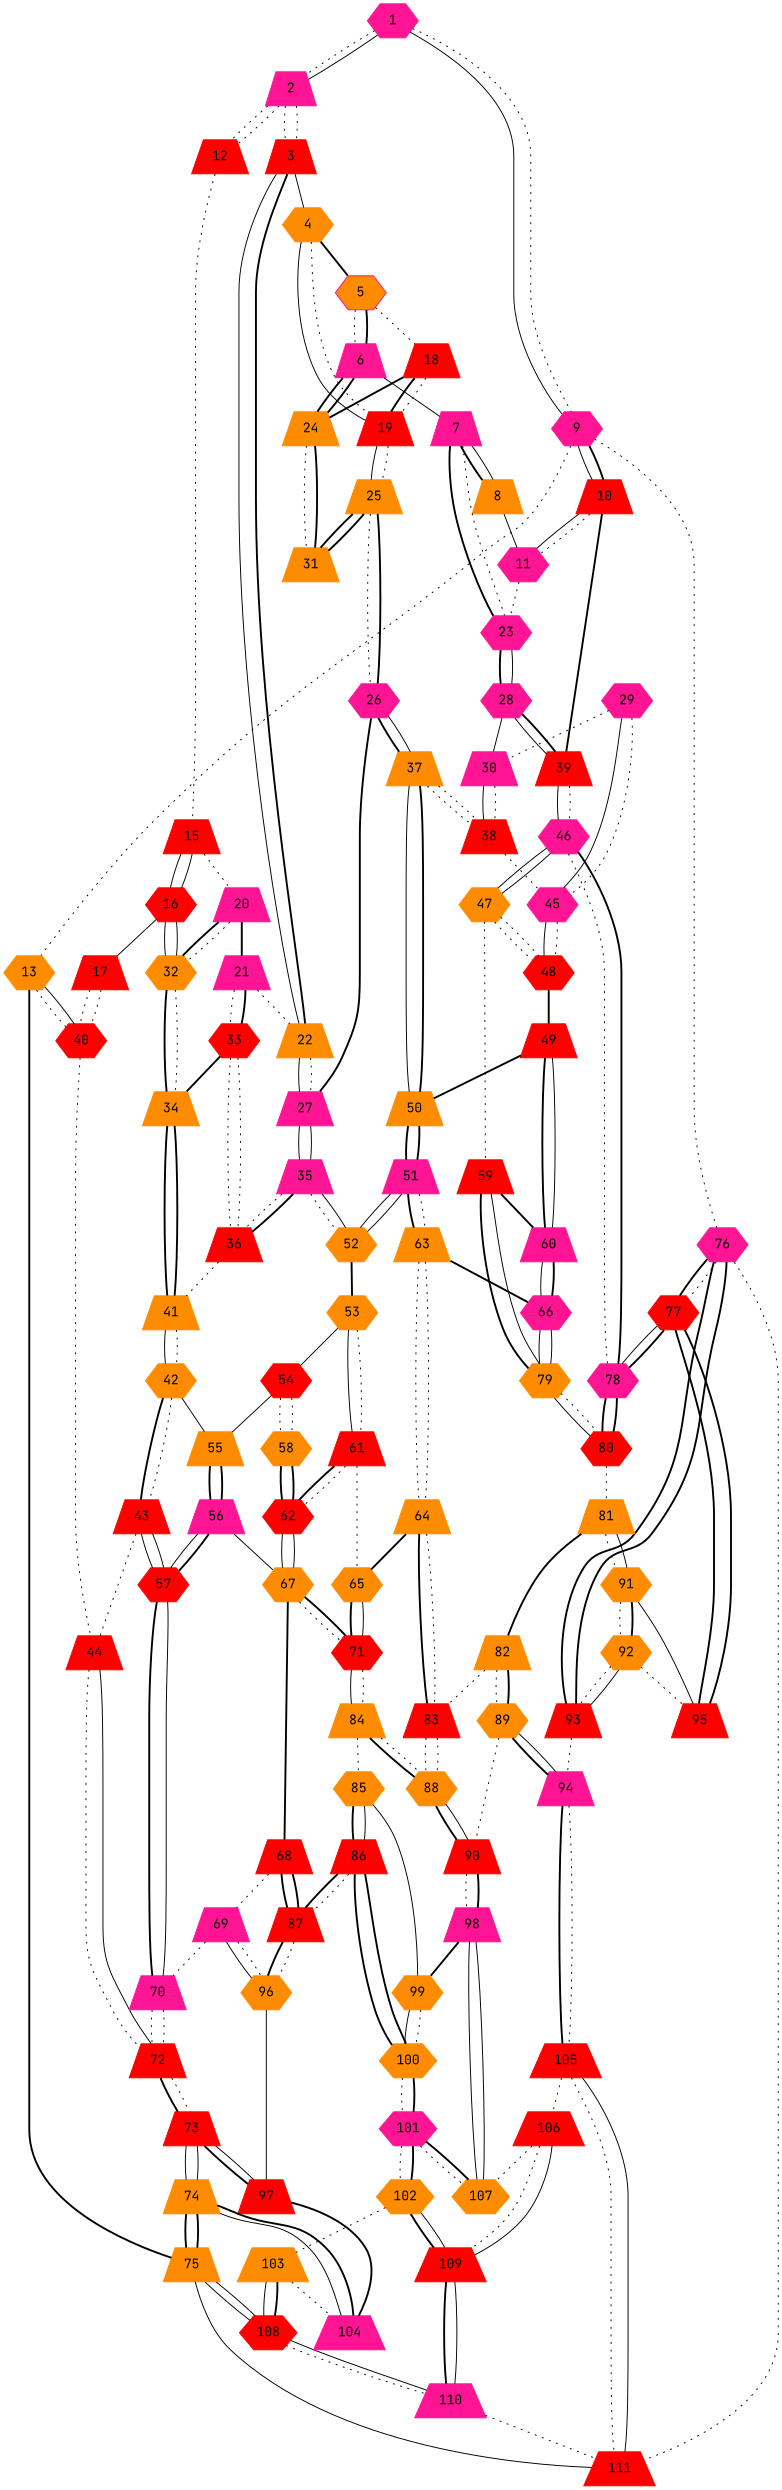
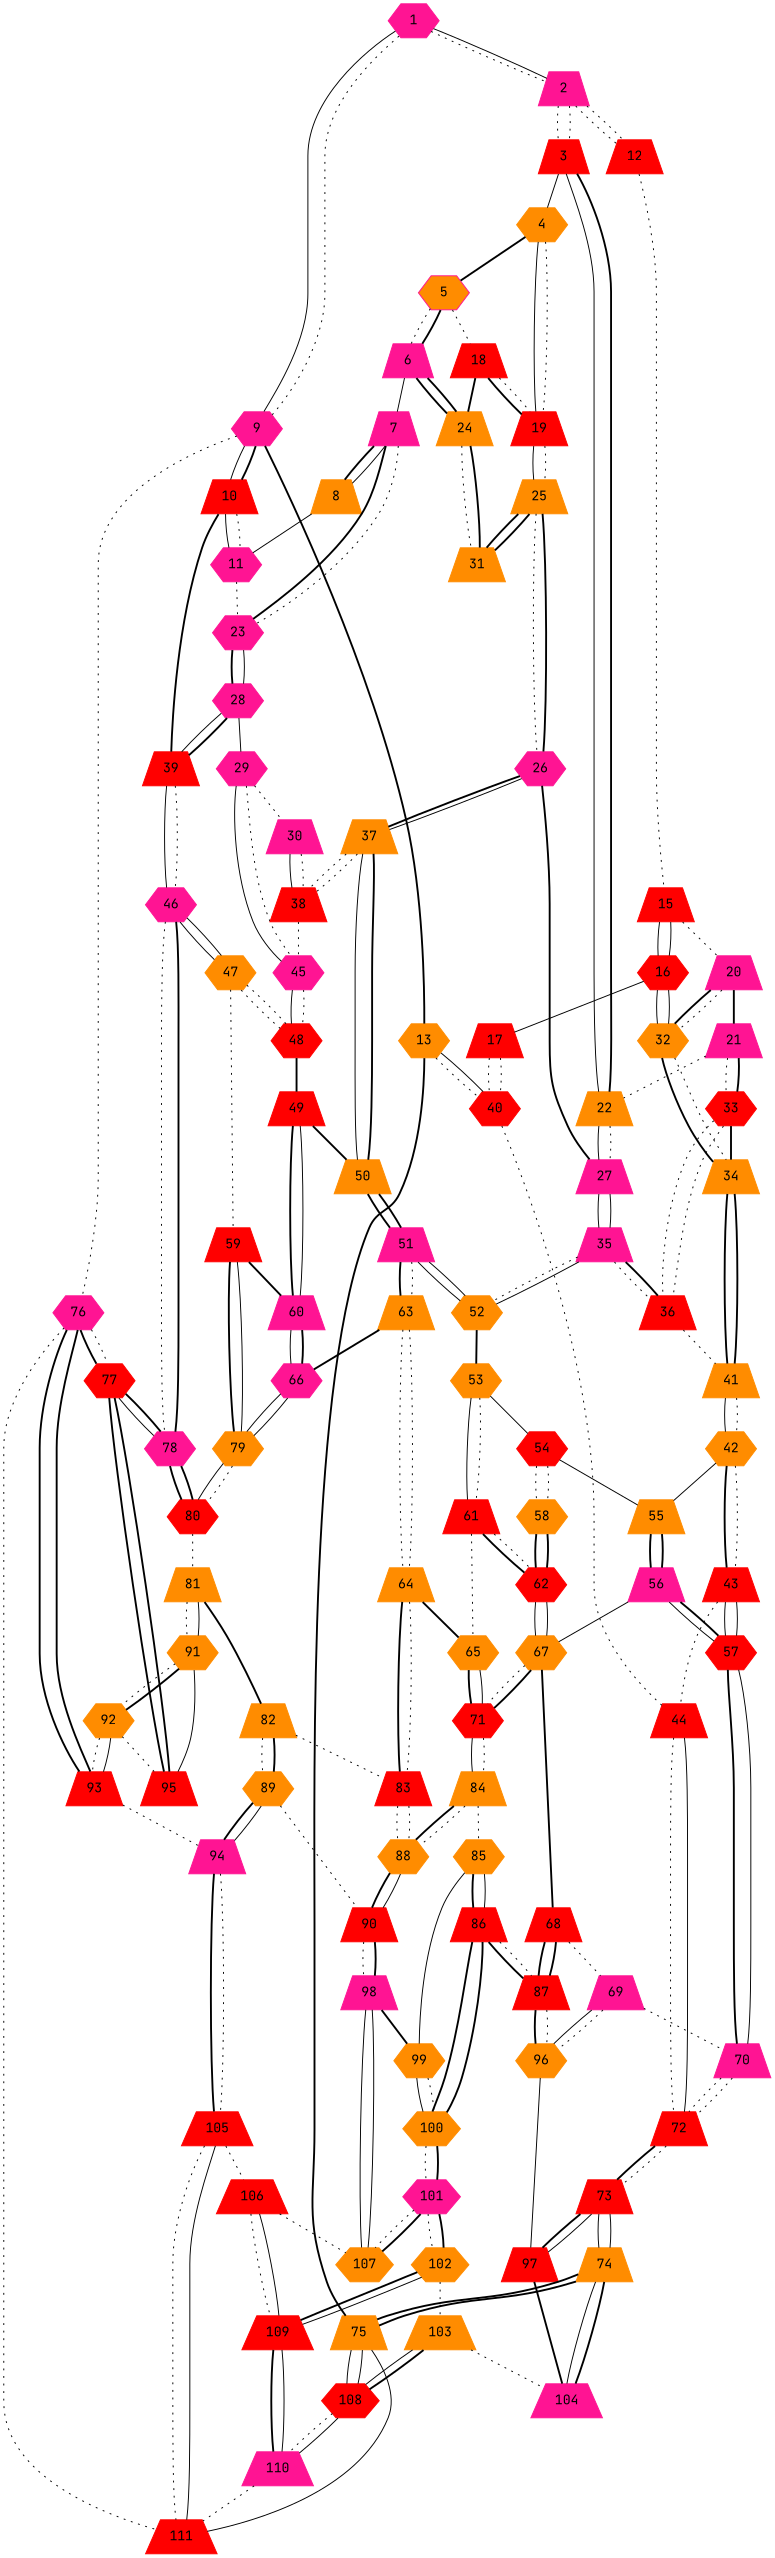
(300, 692) -> (380, 726)
(498, 735) -> (240, 735)
